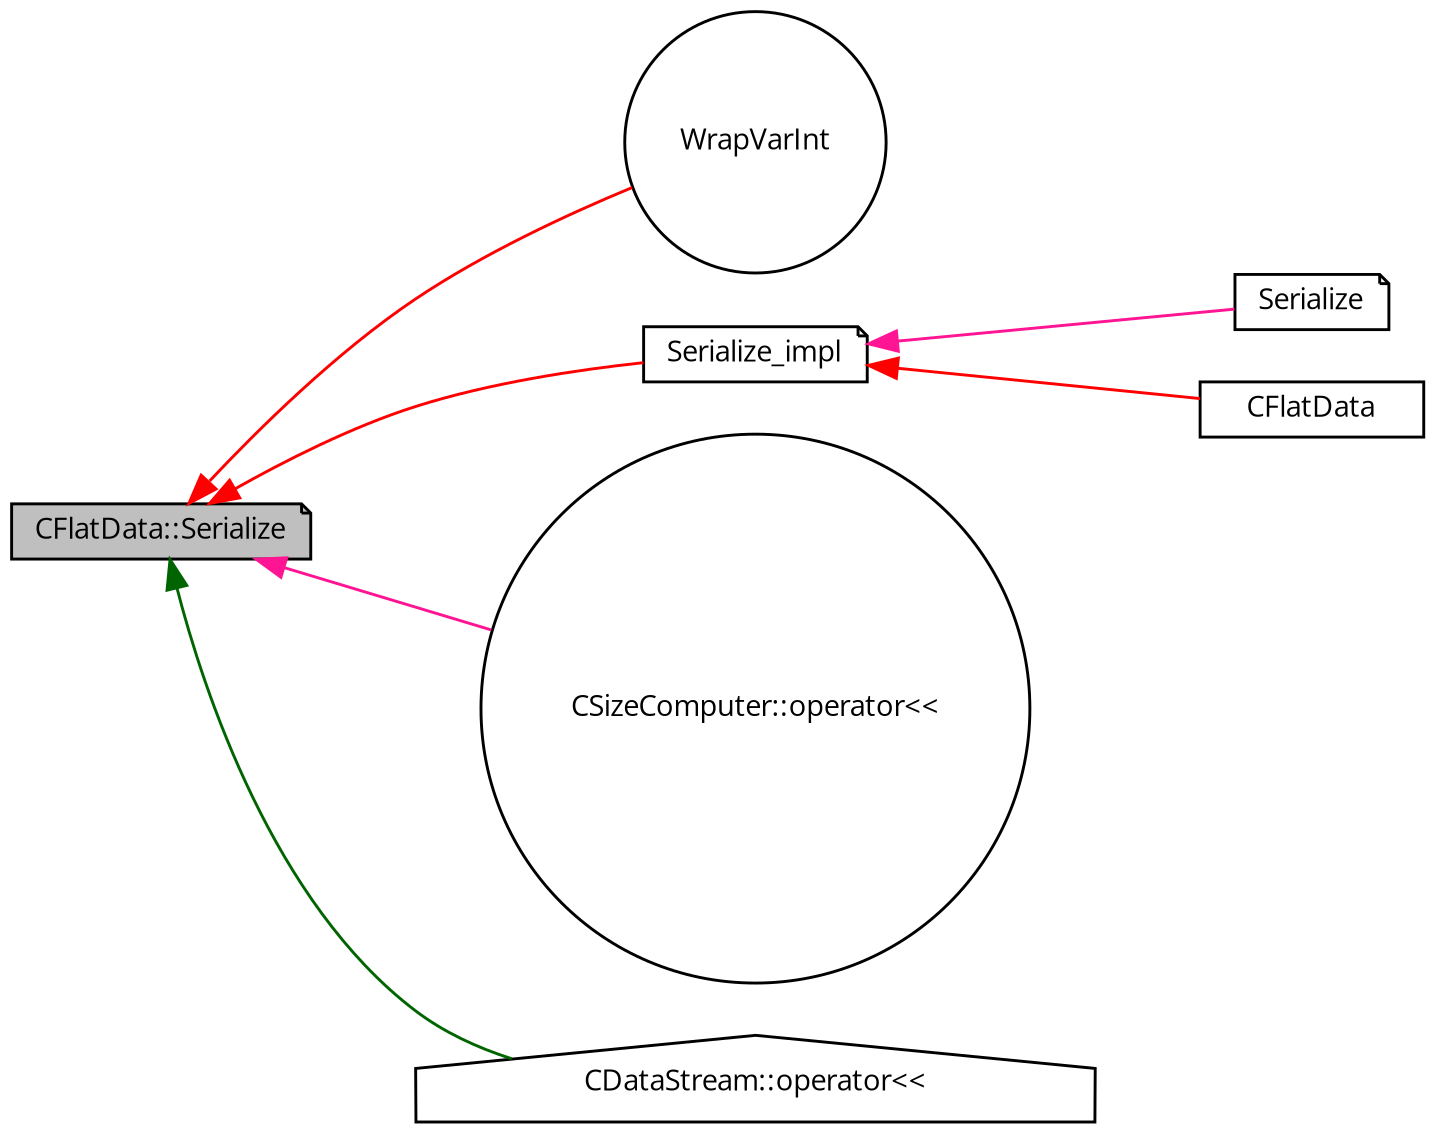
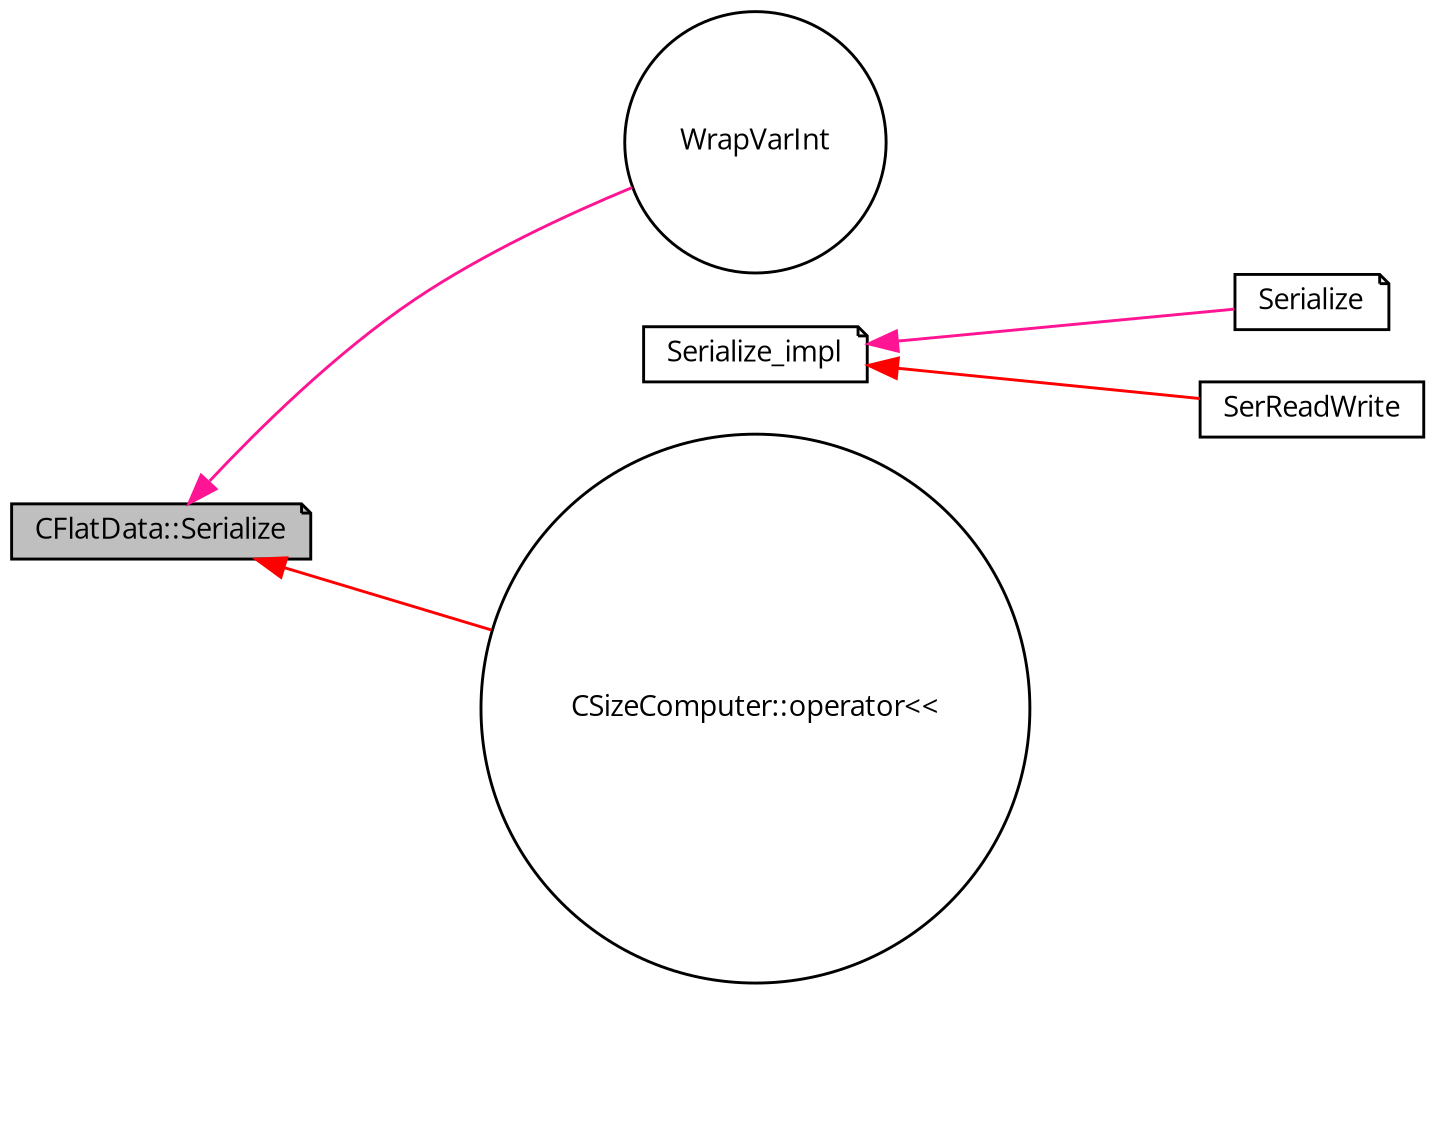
(403, 308) -> (403, 308)
(432, 402) -> none
(1312, 409) -> (1312, 409)
(388, 599) -> (388, 599)
(755, 1083) -> none
